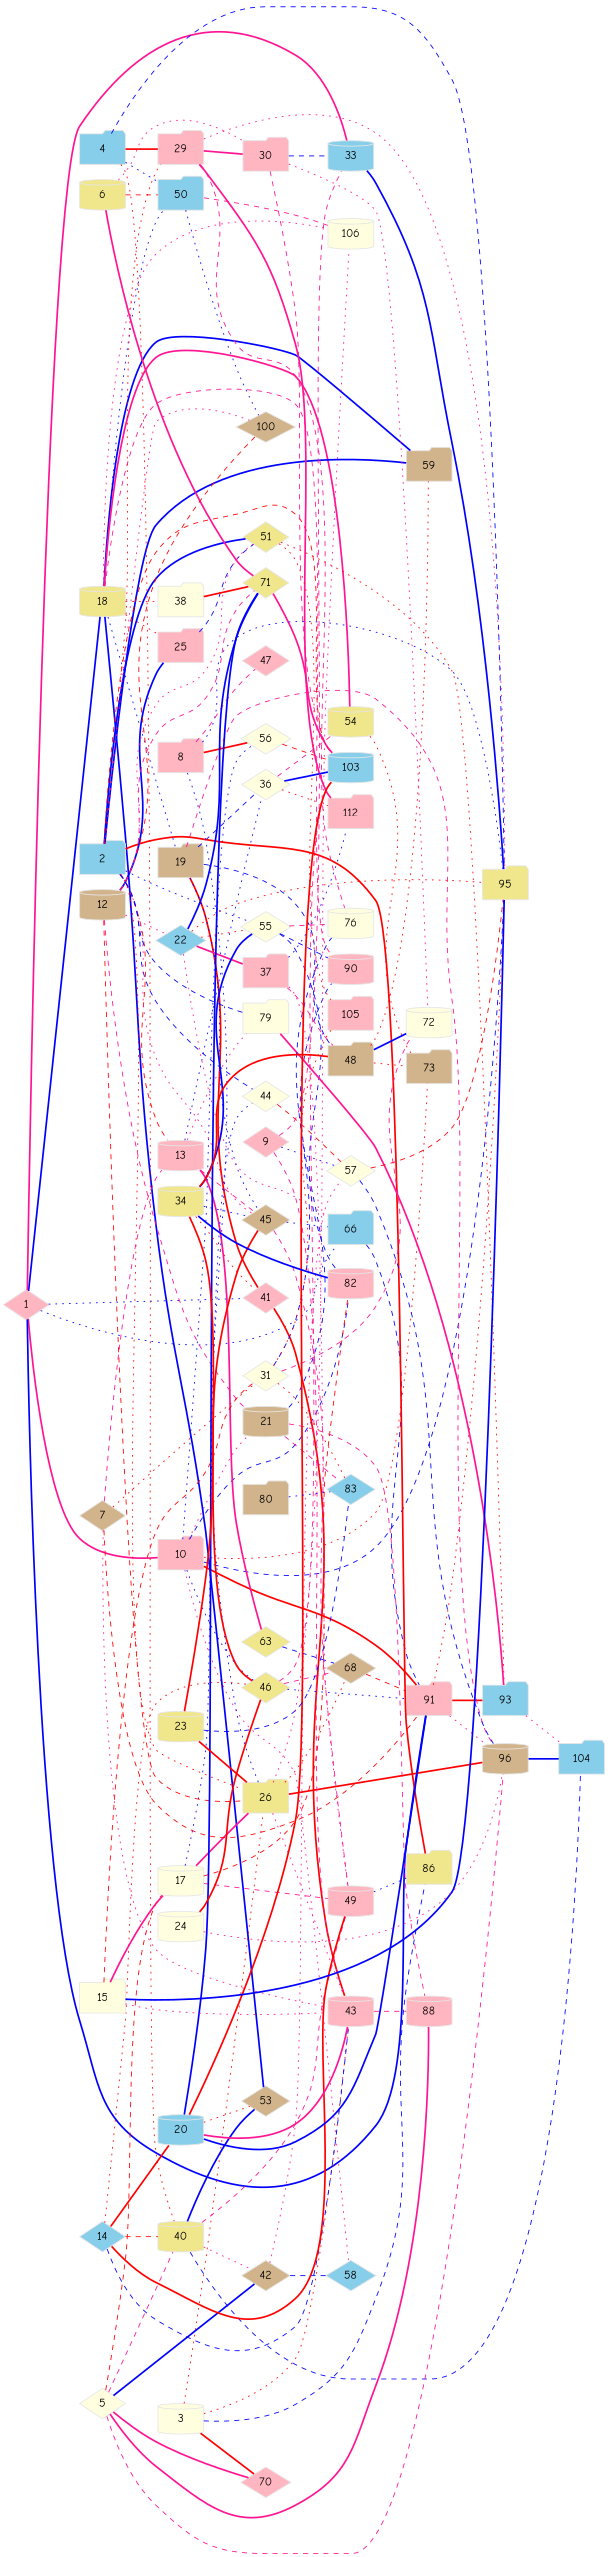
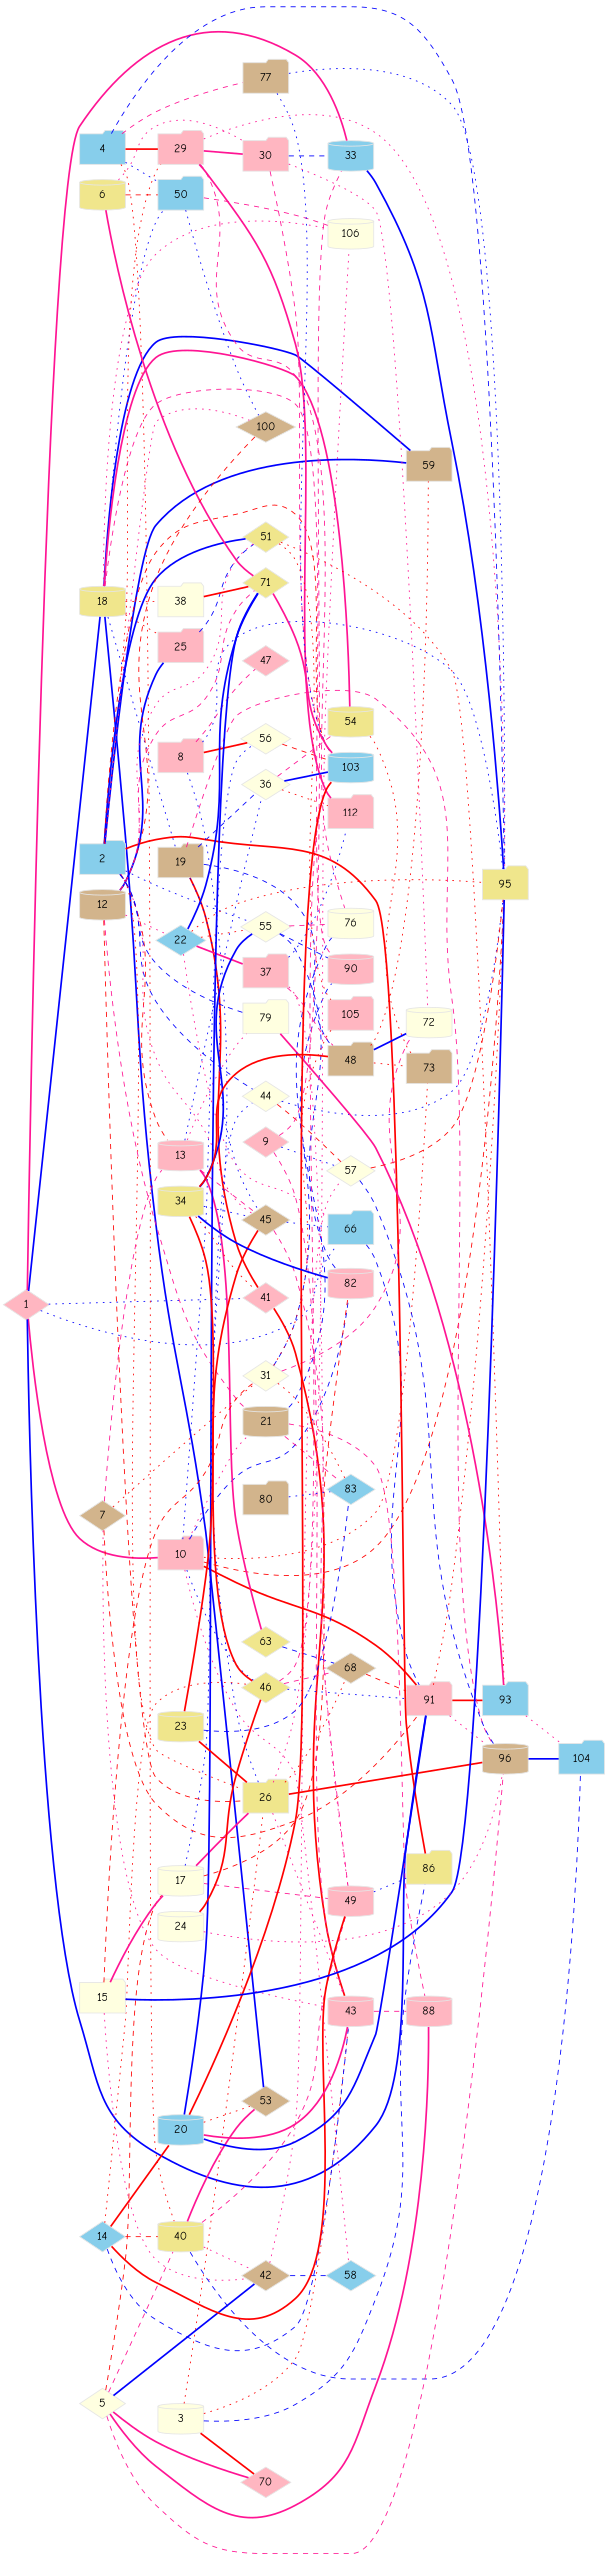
none -> (266, 78)
none -> (464, 1074)
(466, 1279) -> (466, 1279)
(226, 2014) -> (124, 2178)
(214, 2165) -> (214, 2165)
